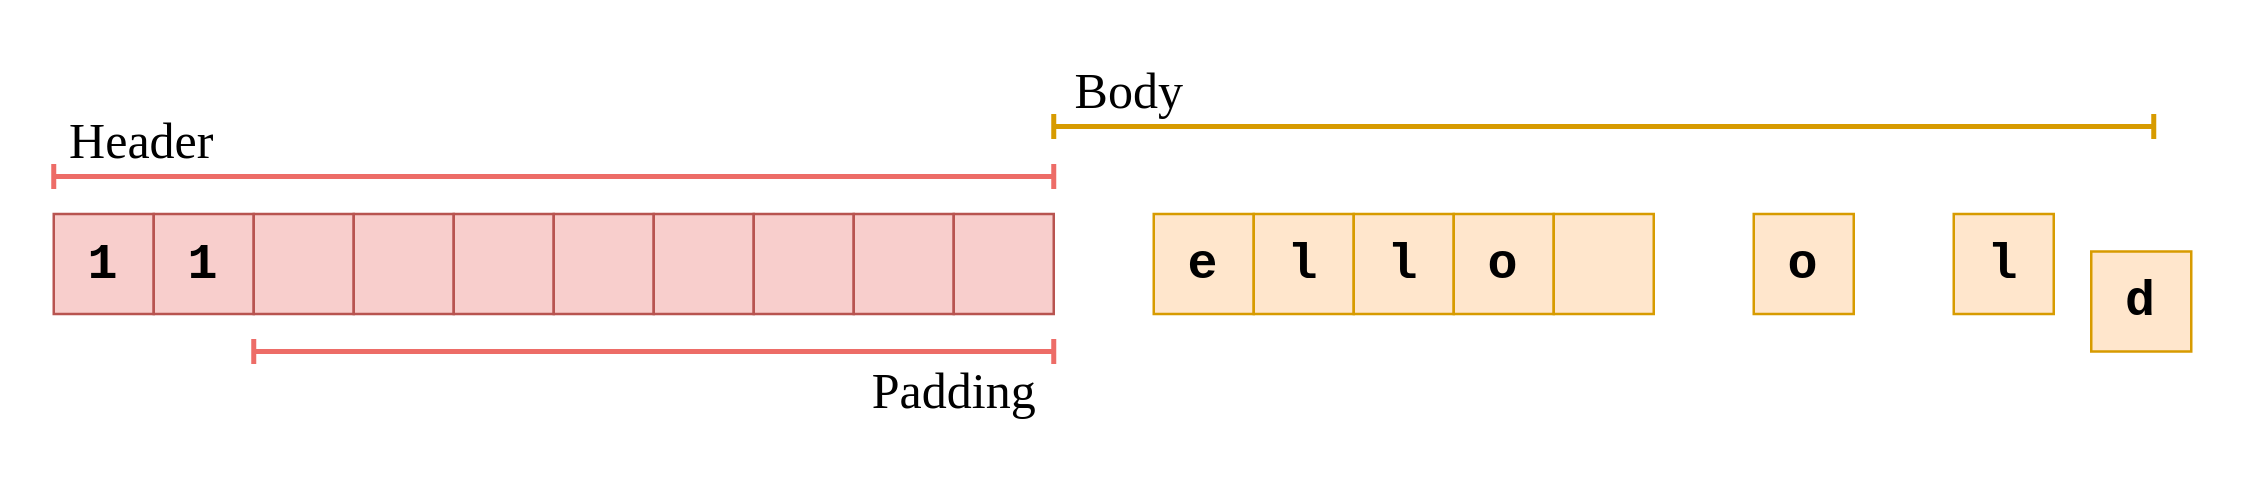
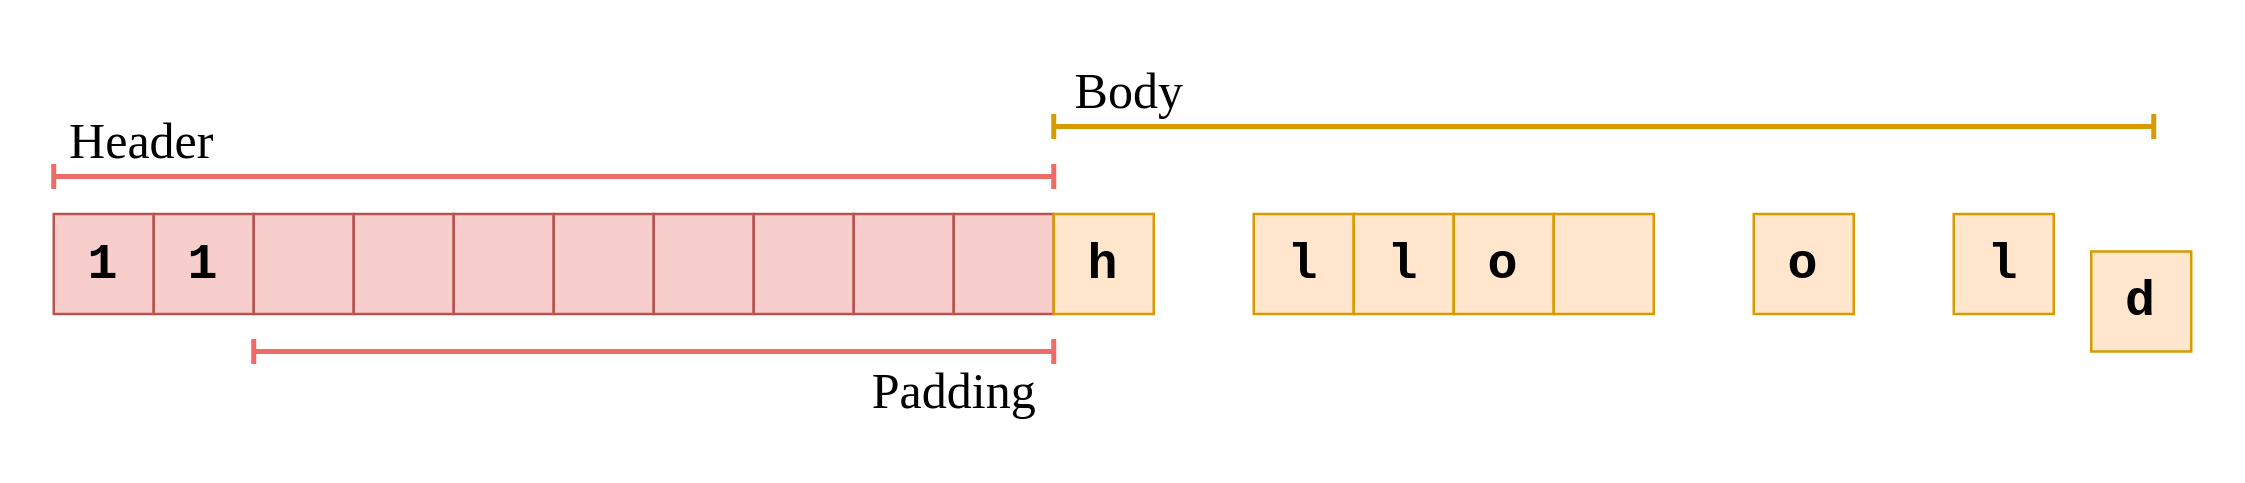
none -> (1104, 264)
(1204, 264) -> none
